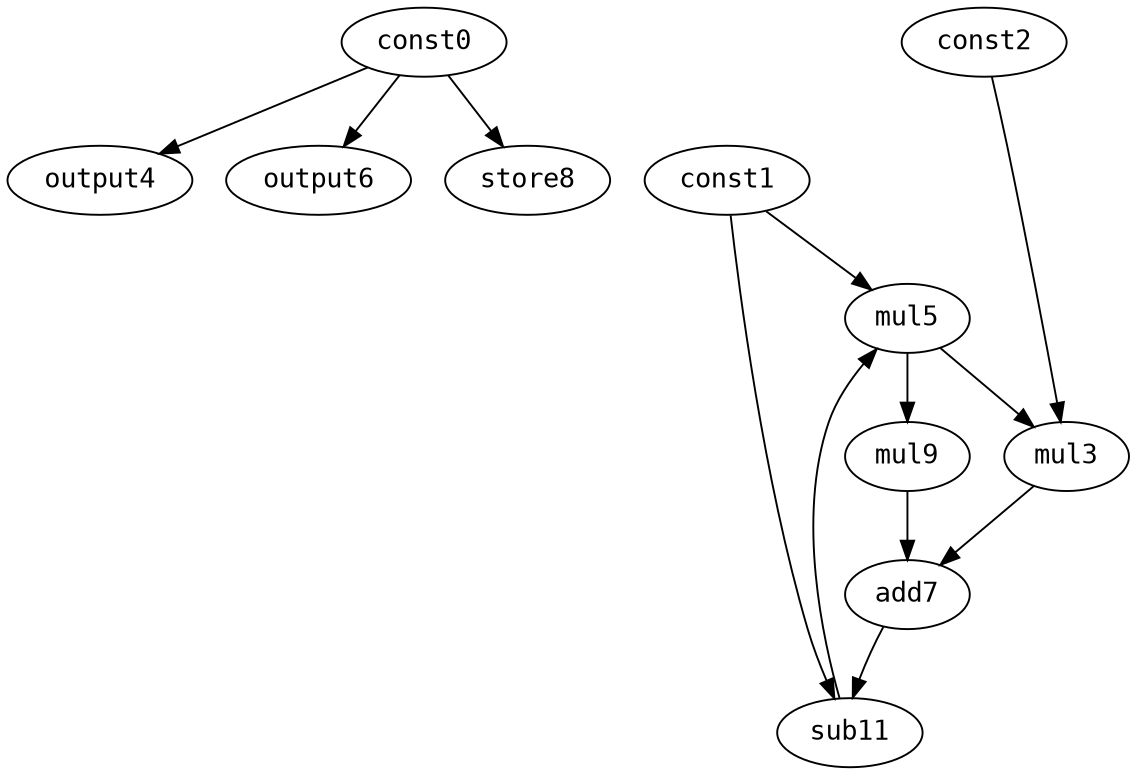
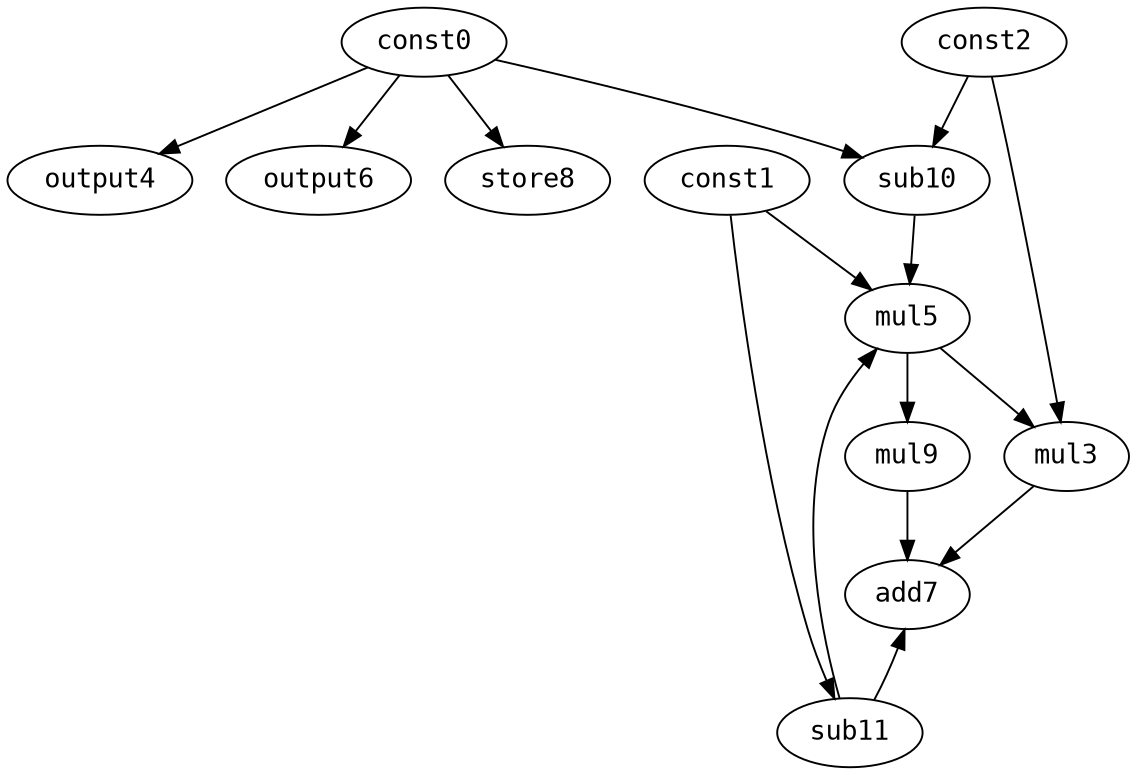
none -> (917, 180)
(871, 653) -> (887, 674)
